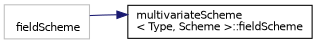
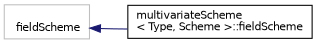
(103, 15) -> (114, 29)
